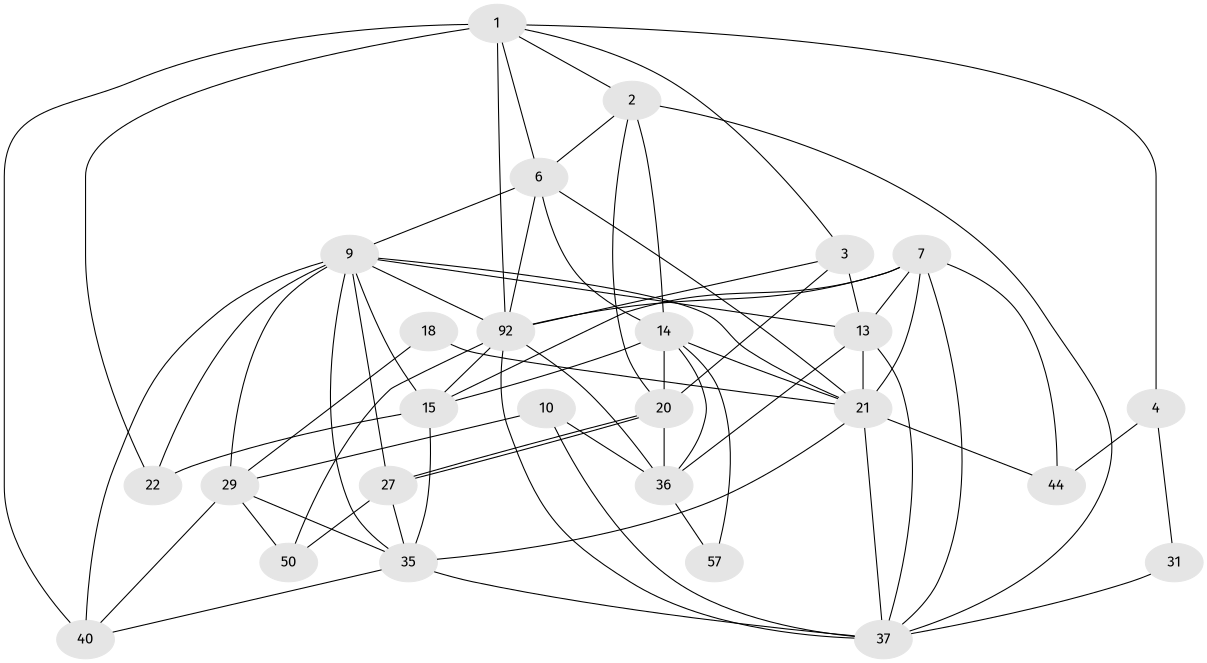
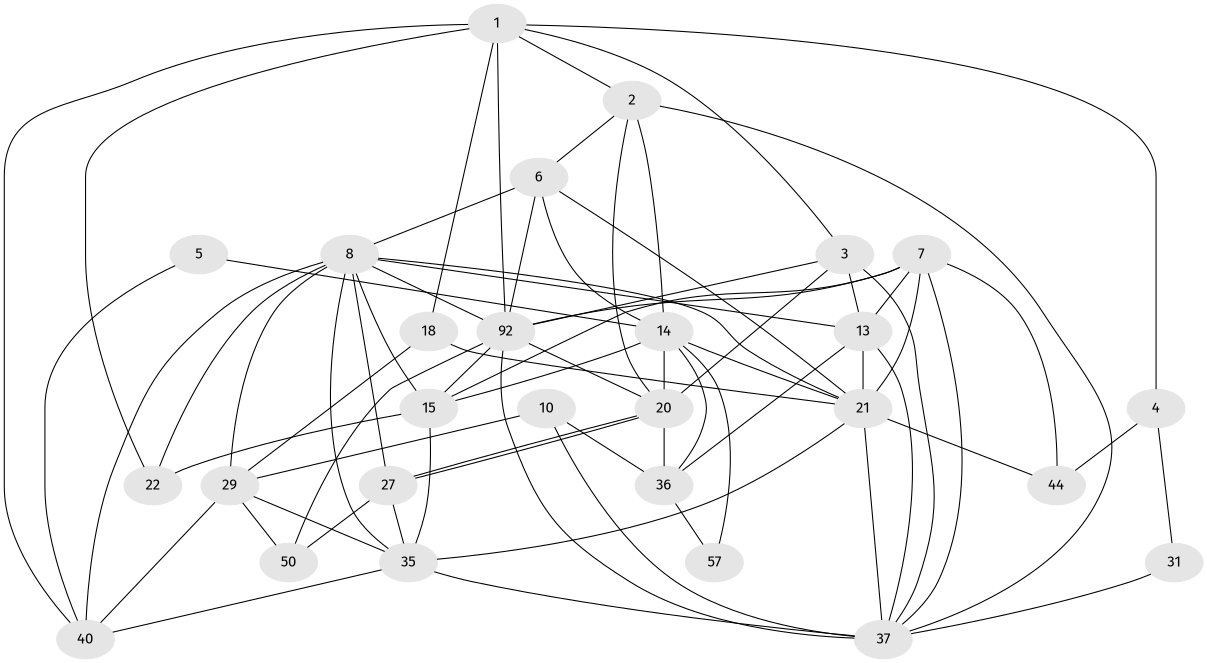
(518, 101) -> (463, 178)
none -> (199, 255)
(350, 255) -> (350, 255)
(596, 400) -> (565, 361)
none -> (930, 450)
